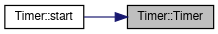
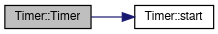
(100, 17) -> (107, 17)
